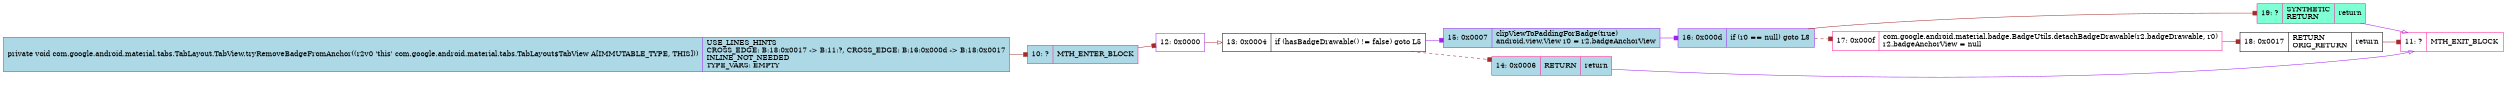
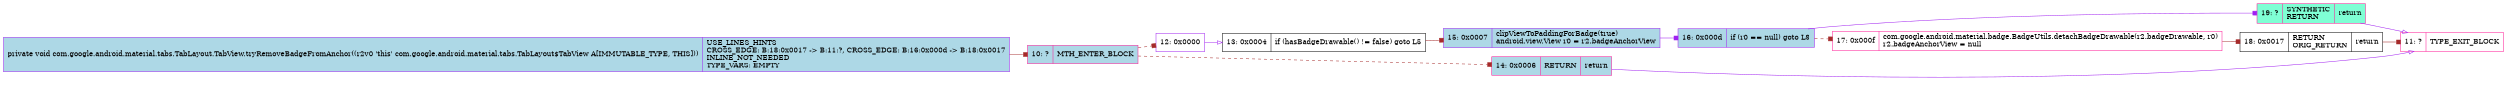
(2030, 16) -> (2030, 16)
(1432, 40) -> (1432, 40)
(2464, 42) -> (2465, 42)
(1211, 43) -> (1211, 43)
(1144, 47) -> (1144, 47)
(1449, 55) -> (1312, 60)
